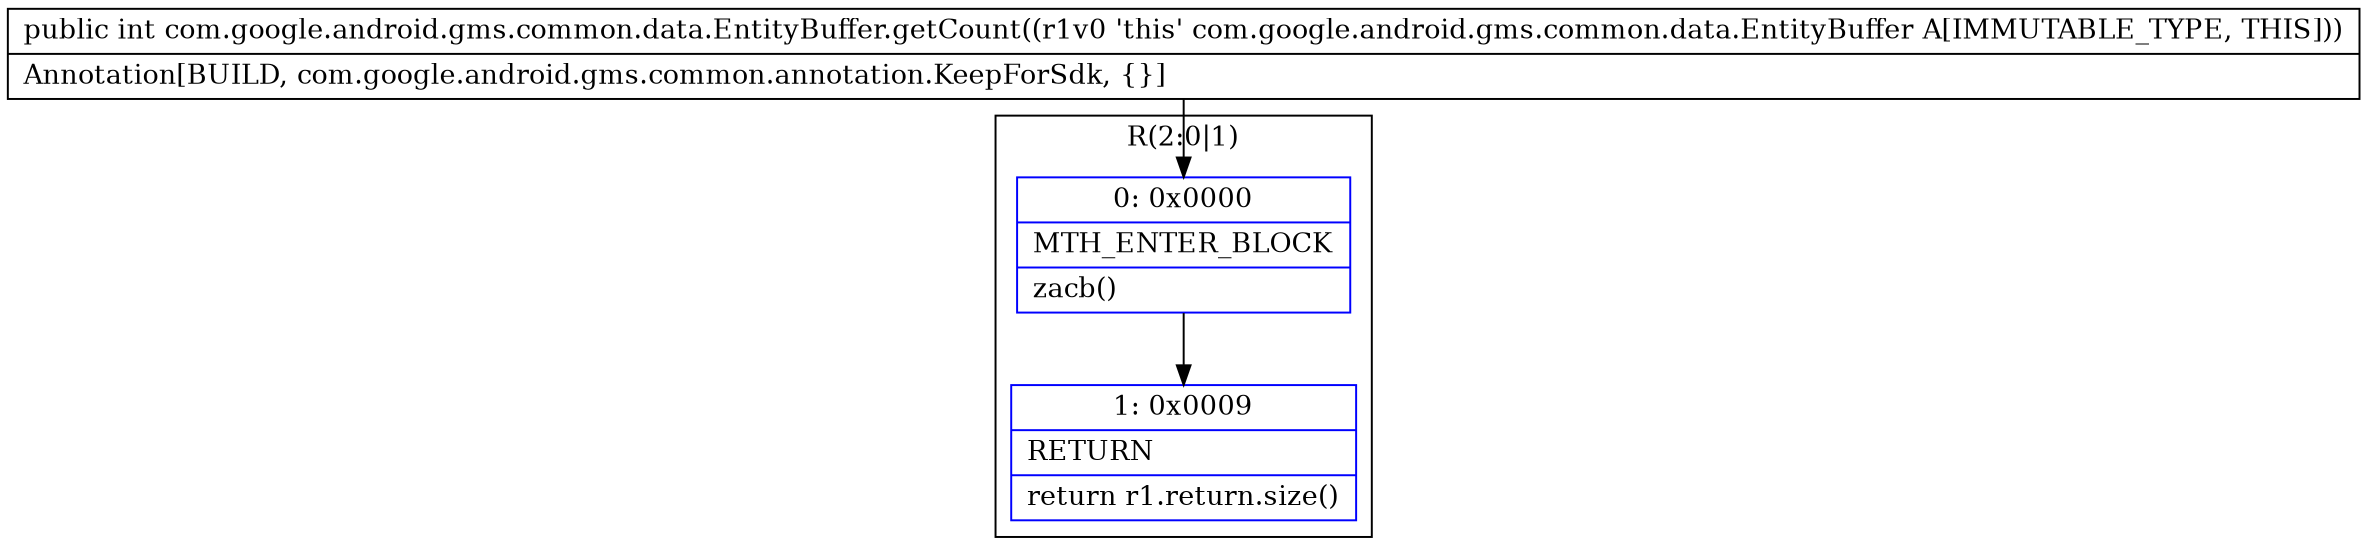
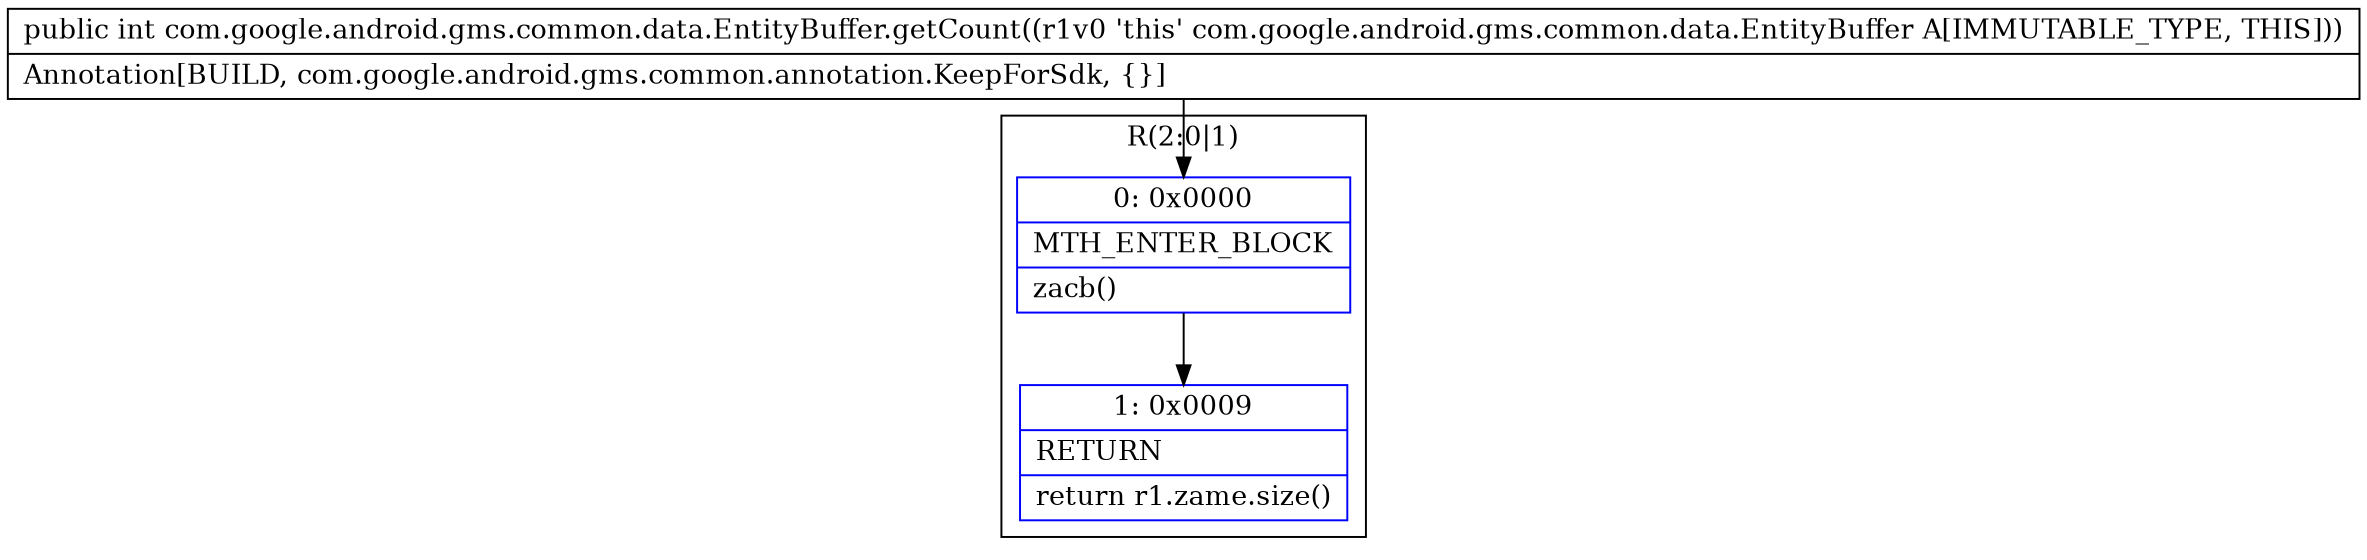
(1184, 497) -> (1184, 497)
